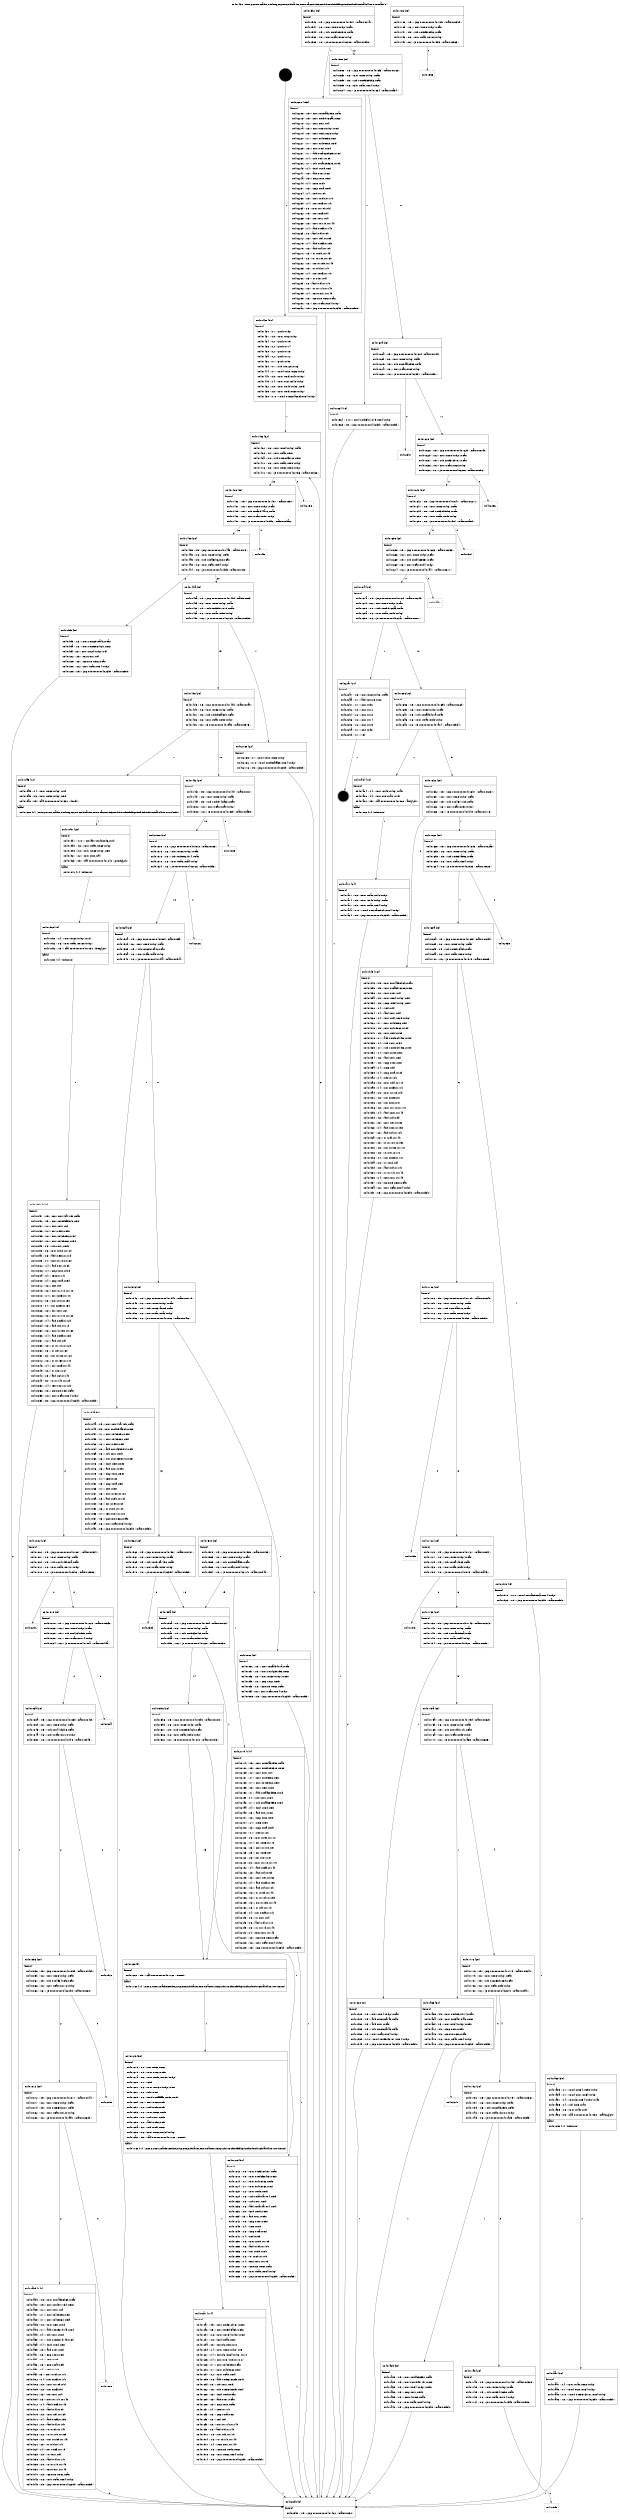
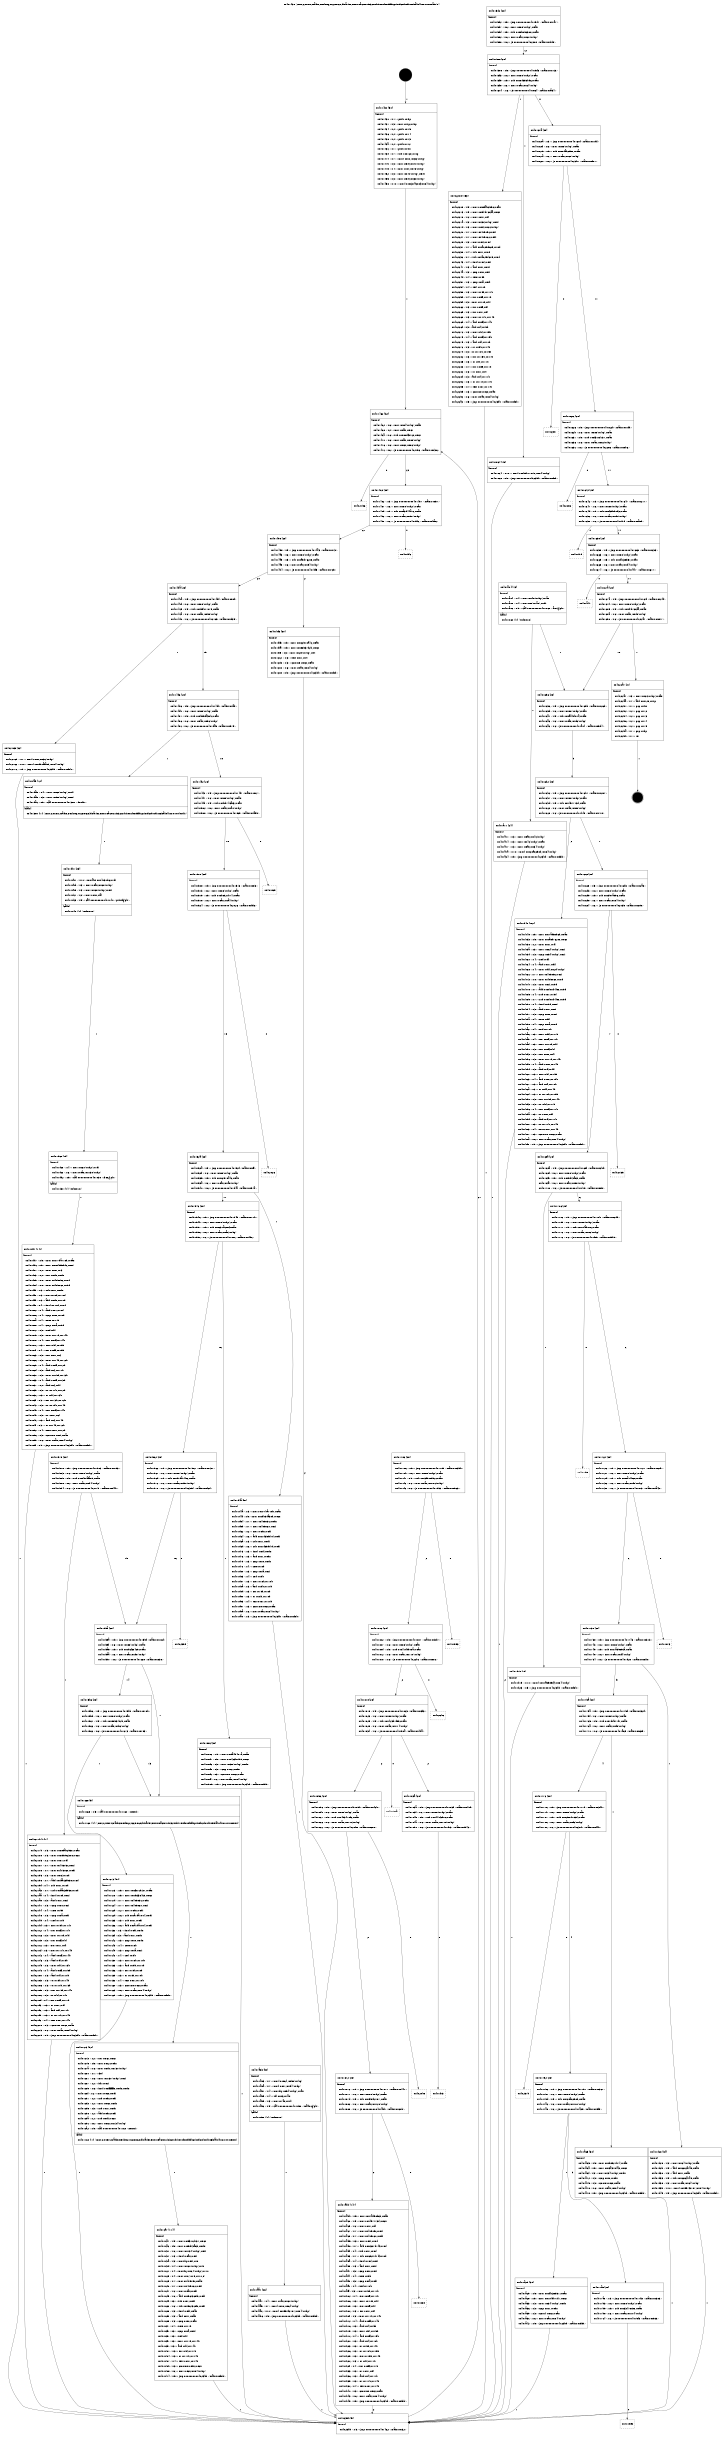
(326, 71) -> (511, 142)
(408, 752) -> (552, 657)
(64, 1470) -> (417, 1558)
(59, 1849) -> (368, 1763)
